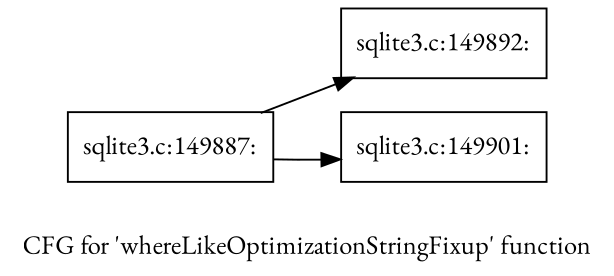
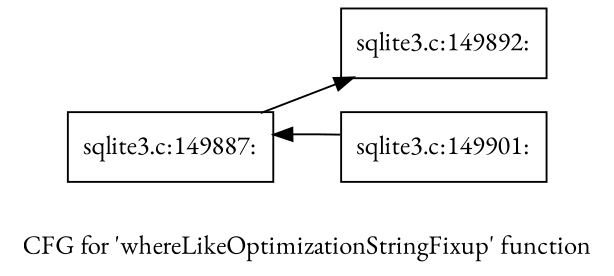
(297, 160) -> (317, 134)
